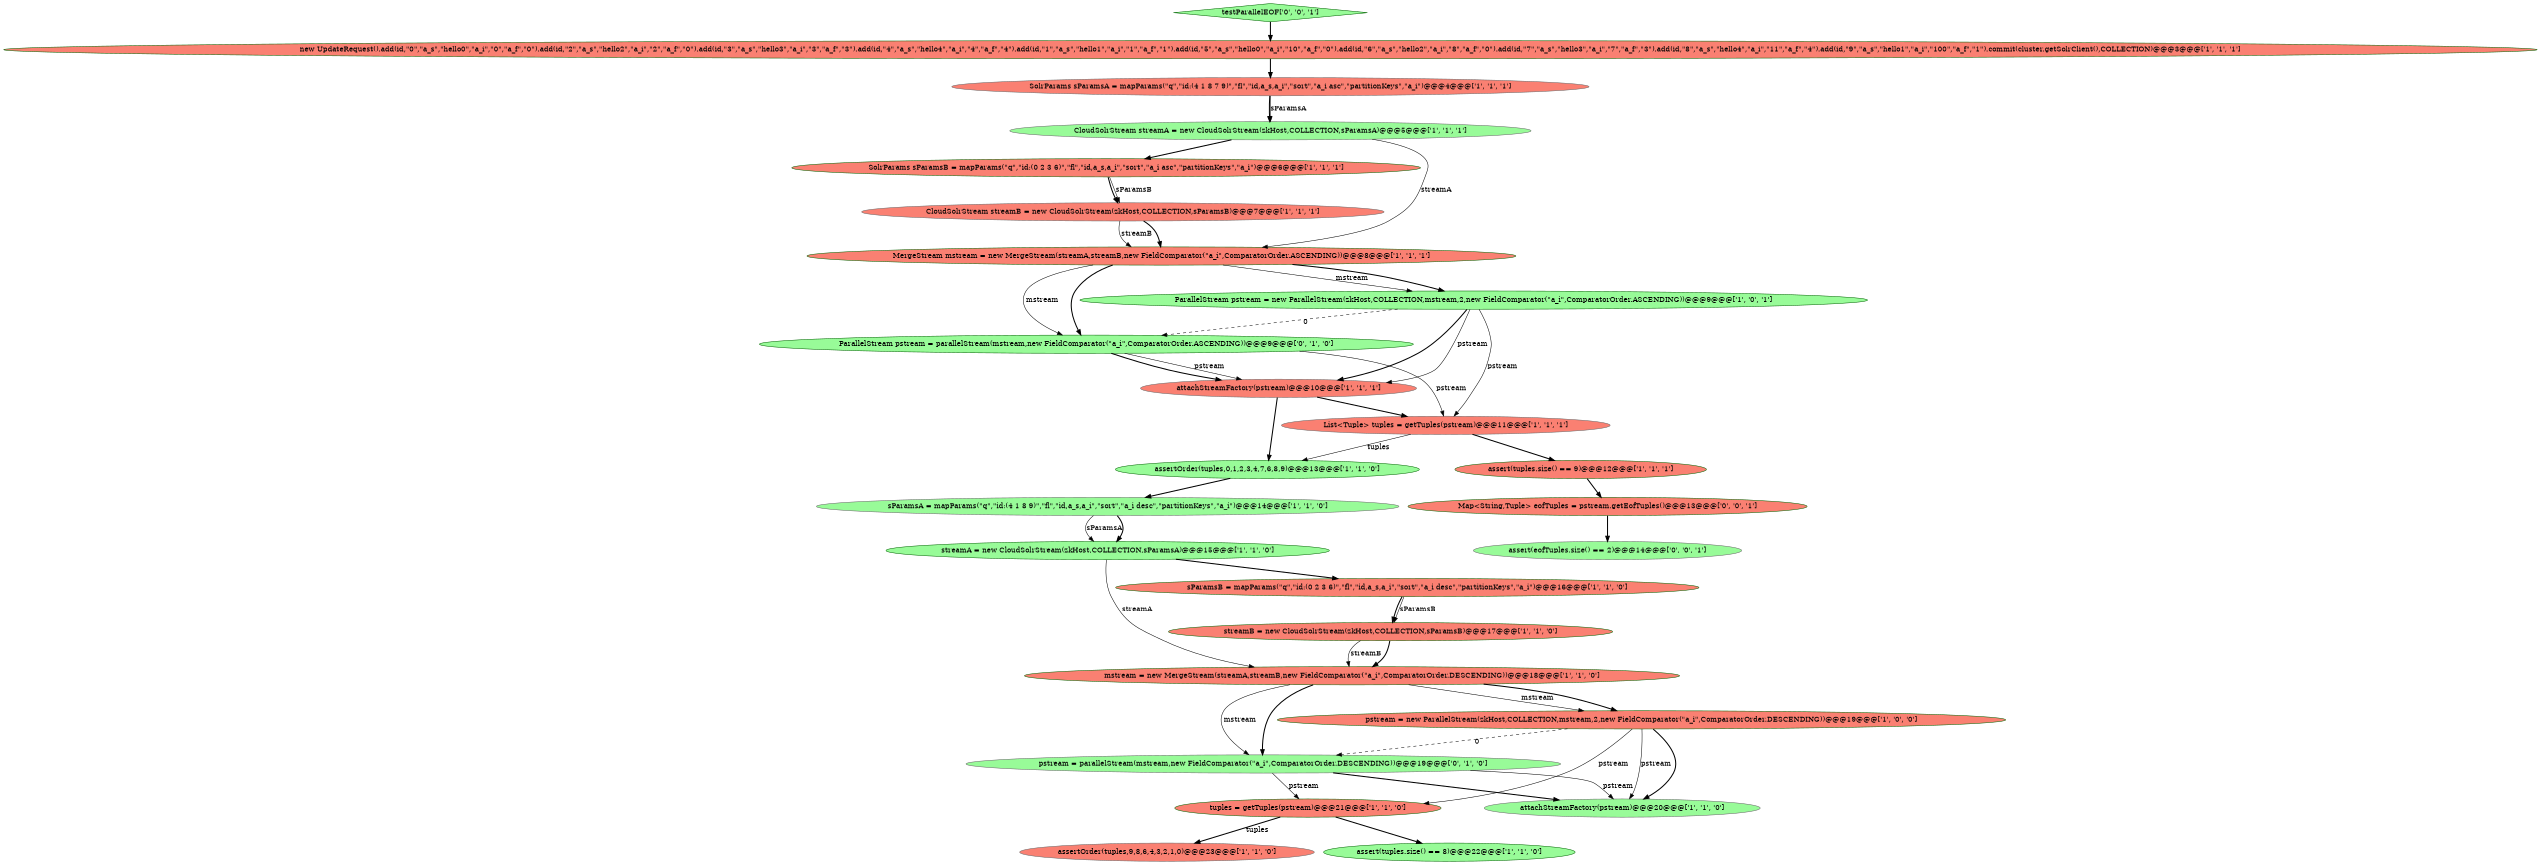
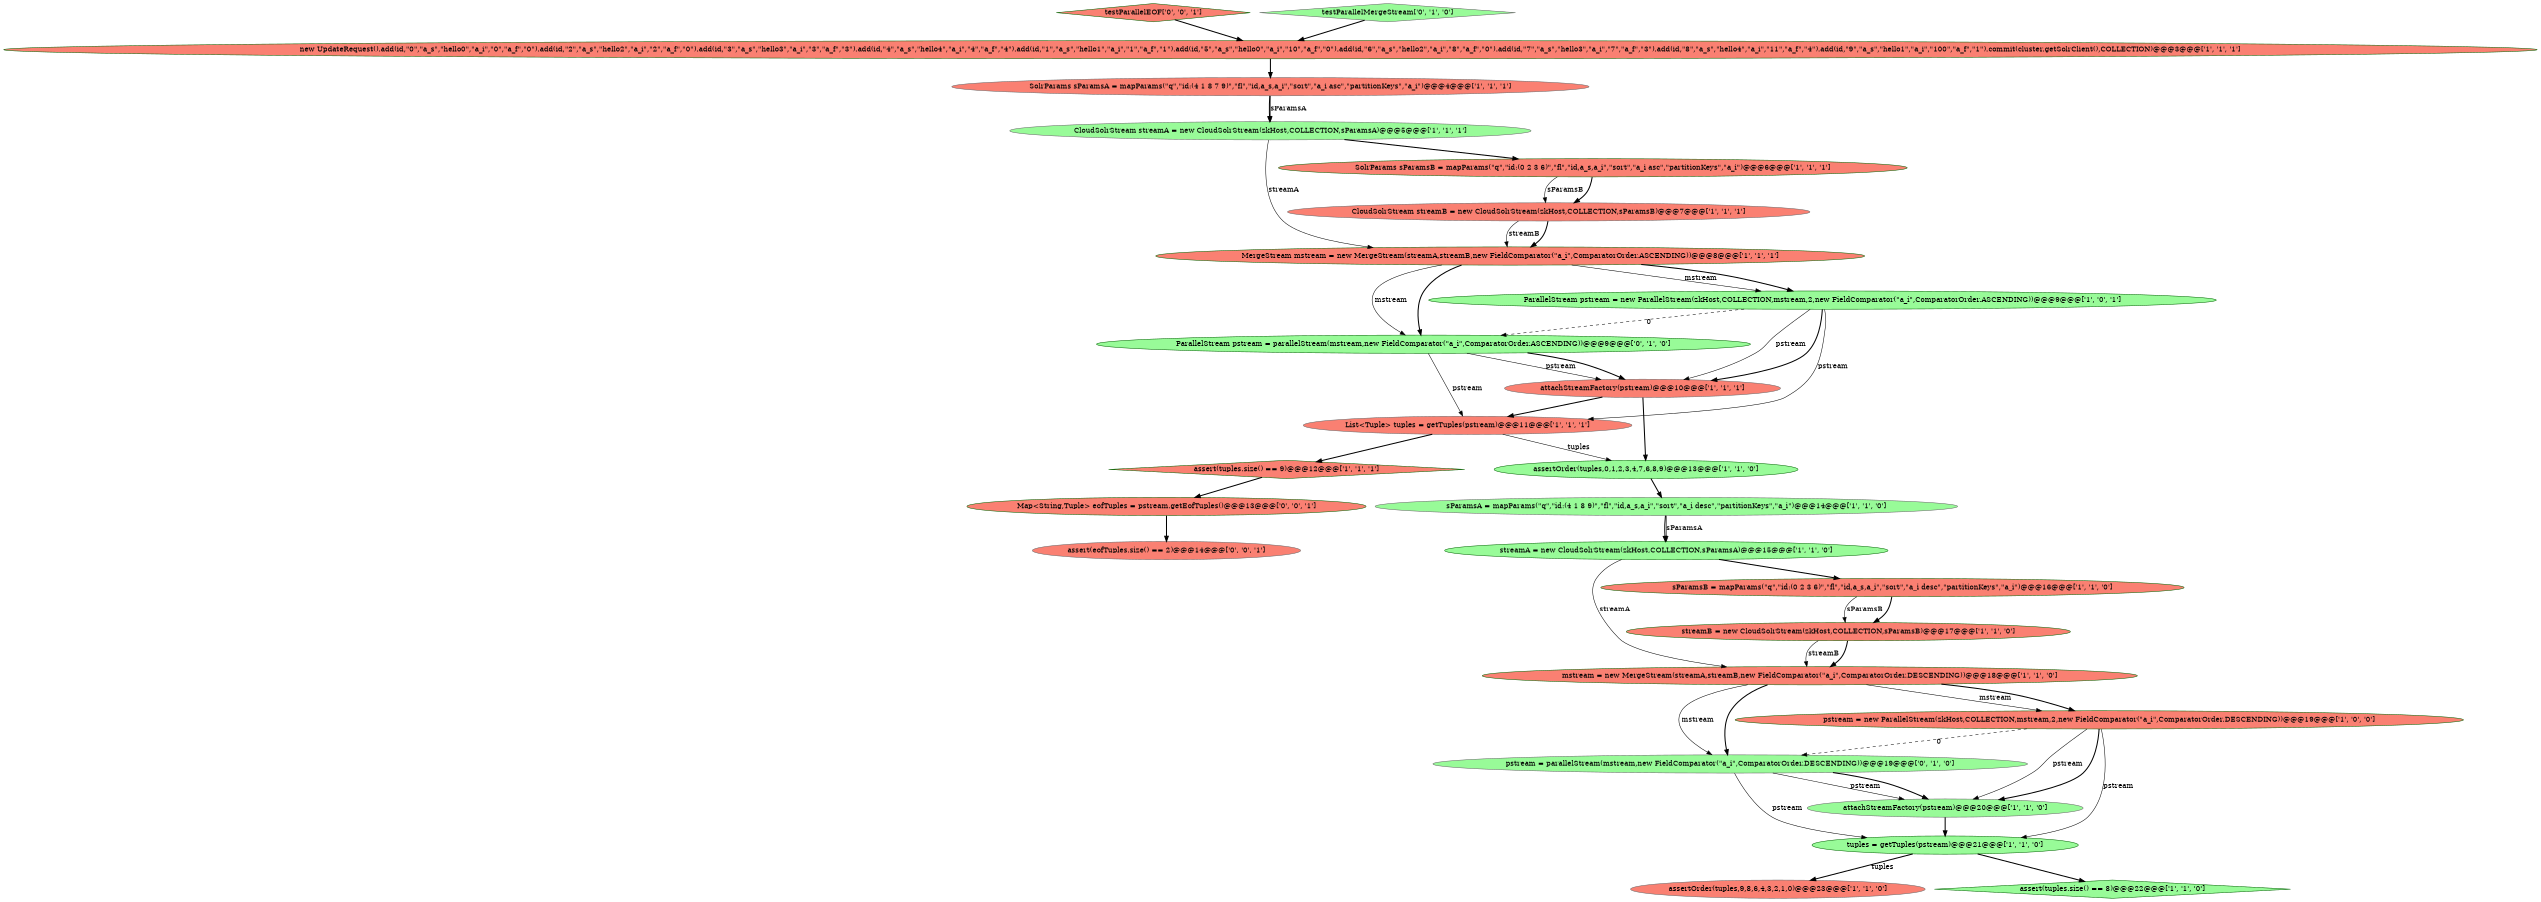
(1270, 13) -> (1153, 13)
none -> (1388, 13)
(1581, 469) -> (1287, 469)
(1608, 551) -> (1166, 551)
(1308, 808) -> (1945, 845)
none -> (1945, 824)
(1449, 852) -> (2112, 889)
